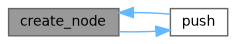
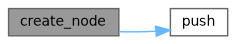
(152, 13) -> none
